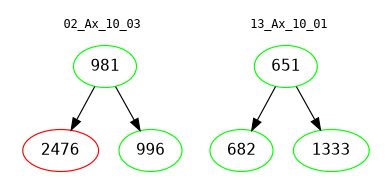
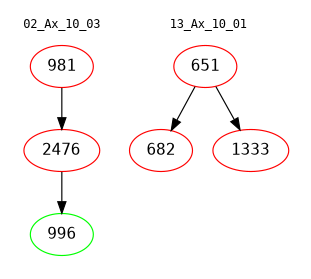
(105, 66) -> (62, 66)
(286, 66) -> (205, 66)
(125, 103) -> (62, 187)
(242, 150) -> (161, 150)
(331, 150) -> (251, 150)
